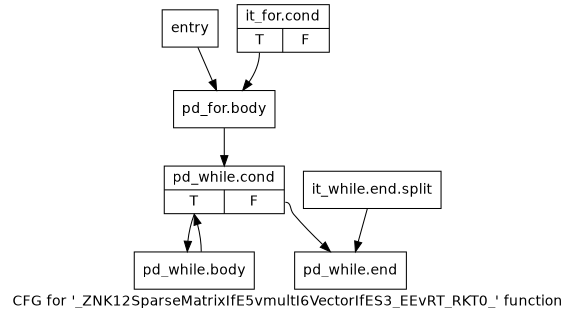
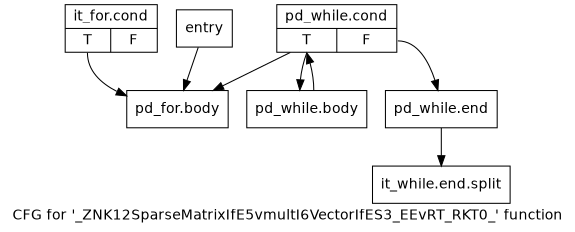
(224, 142) -> (256, 69)
(363, 225) -> (441, 142)
